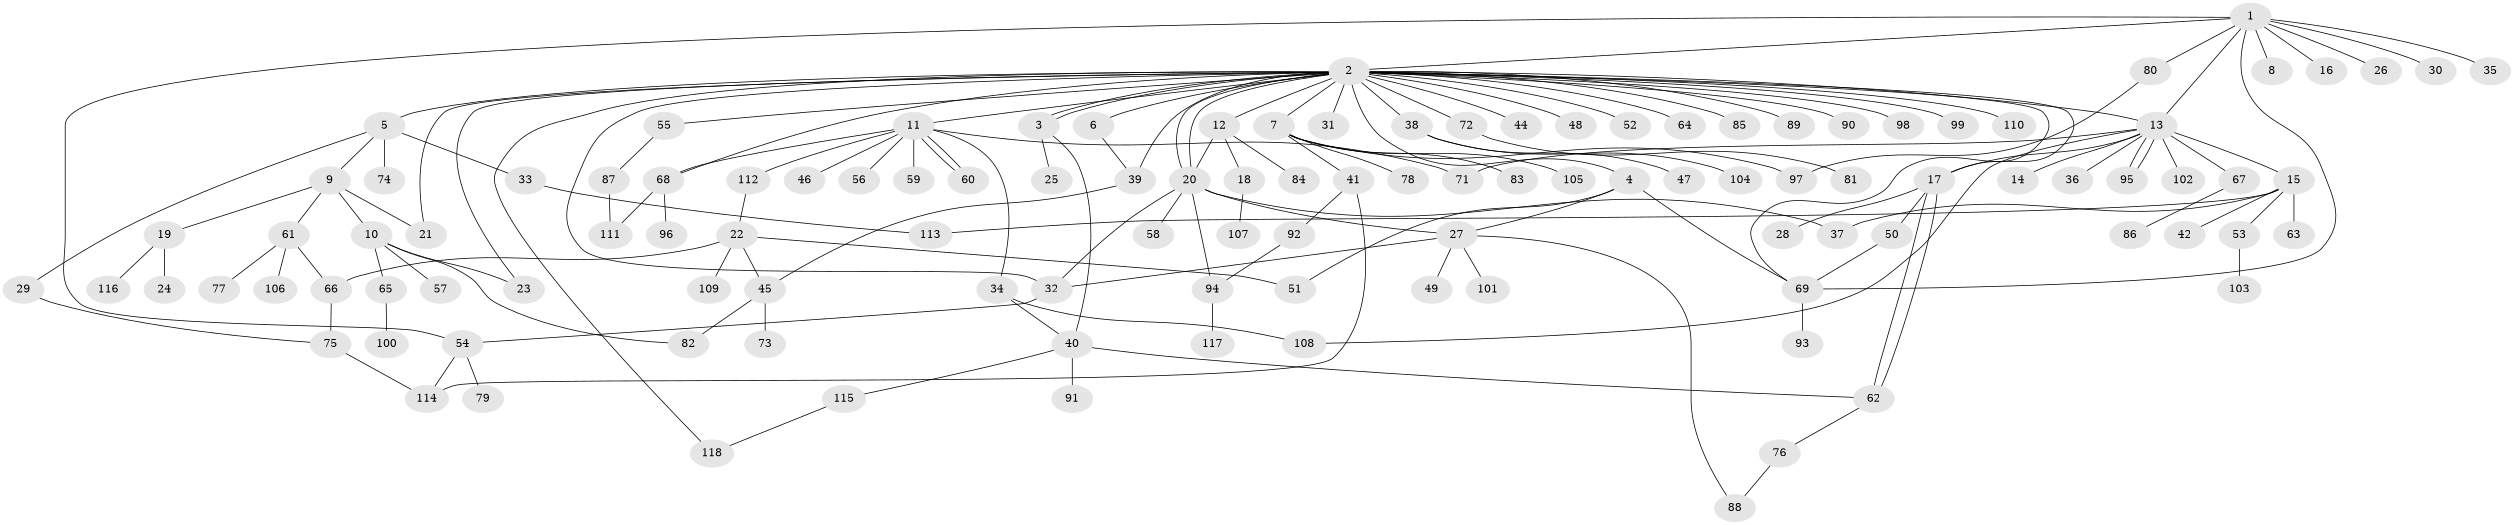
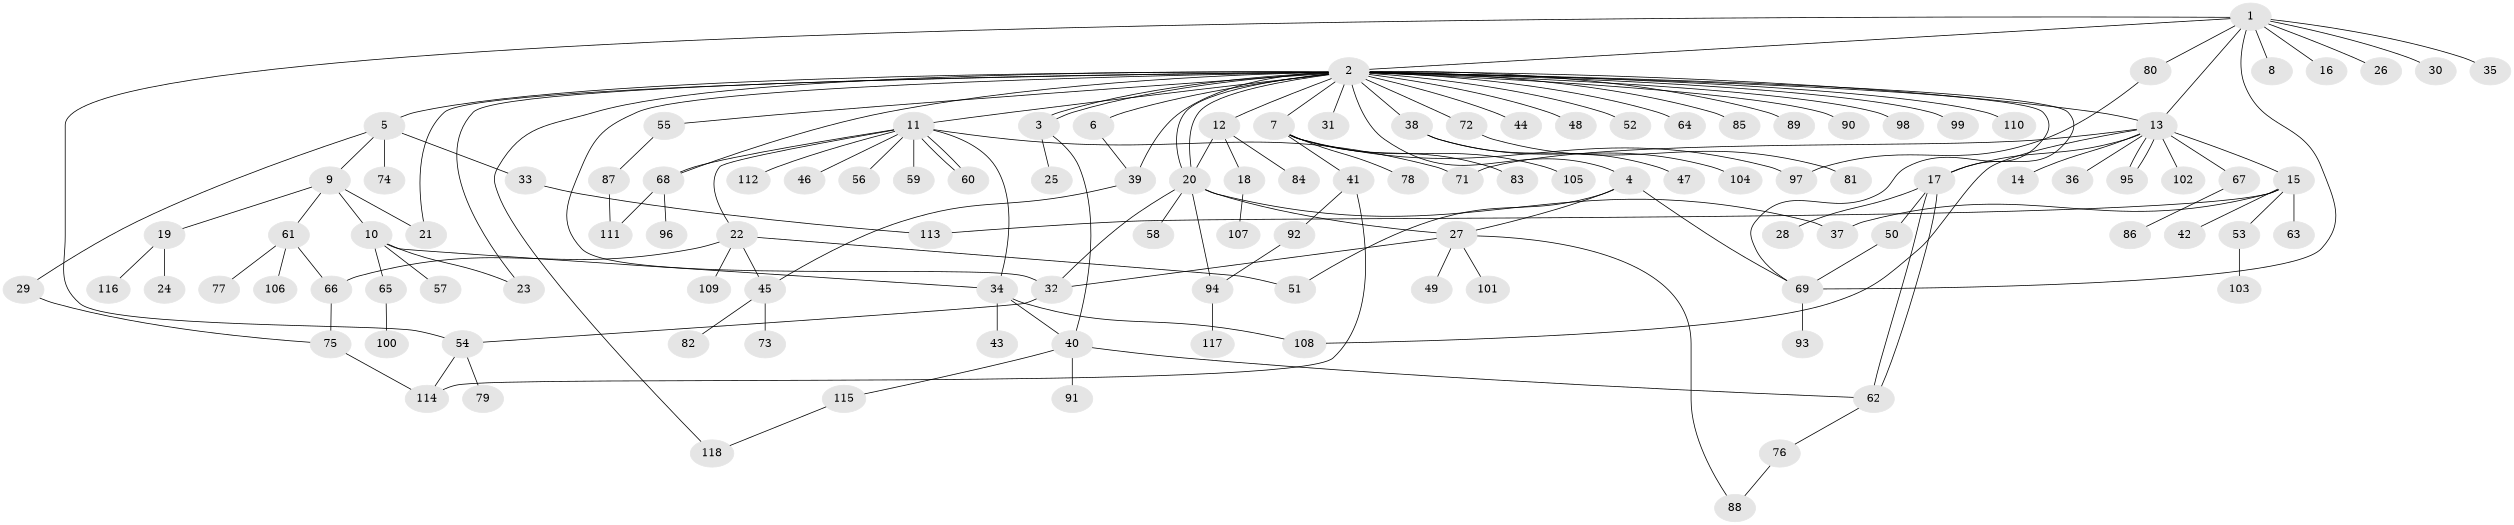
(743, 208) -> (725, 165)
(520, 314) -> (800, 276)
none -> (997, 344)
